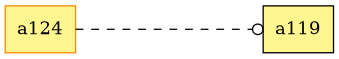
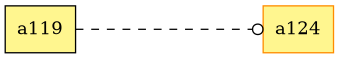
(164, 29) -> (164, 29)
